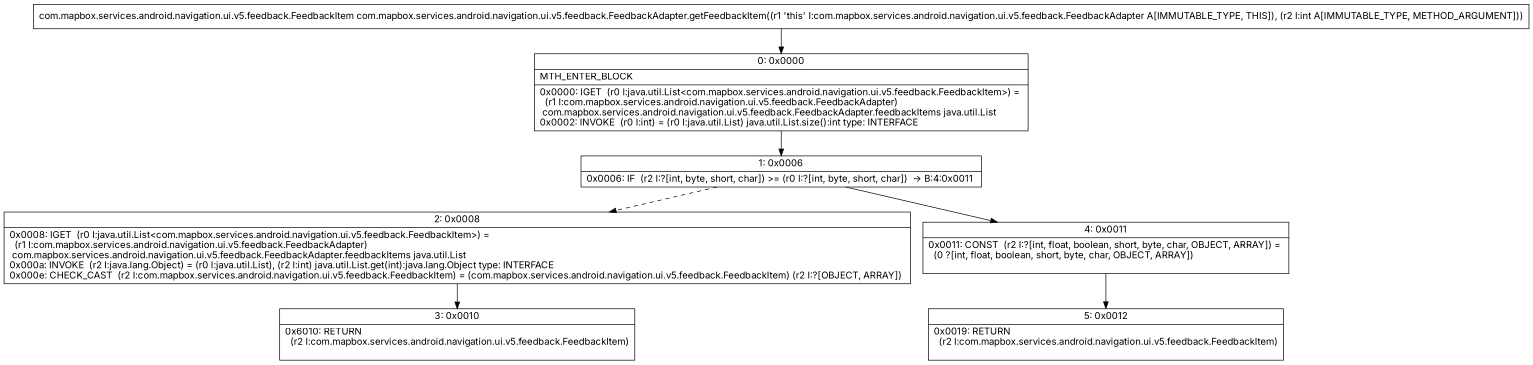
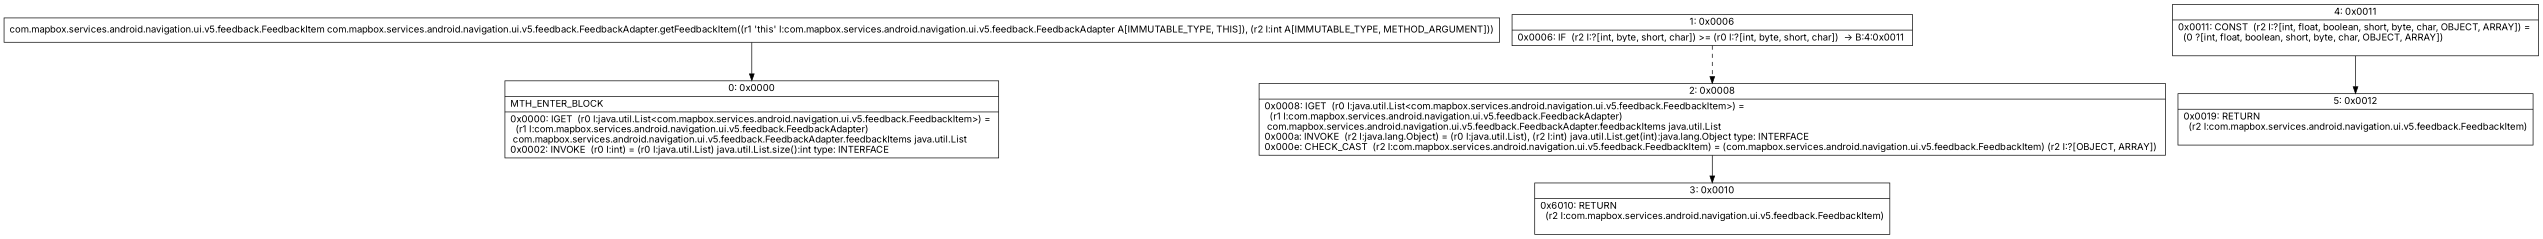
(781, 140) -> none
(918, 204) -> none
